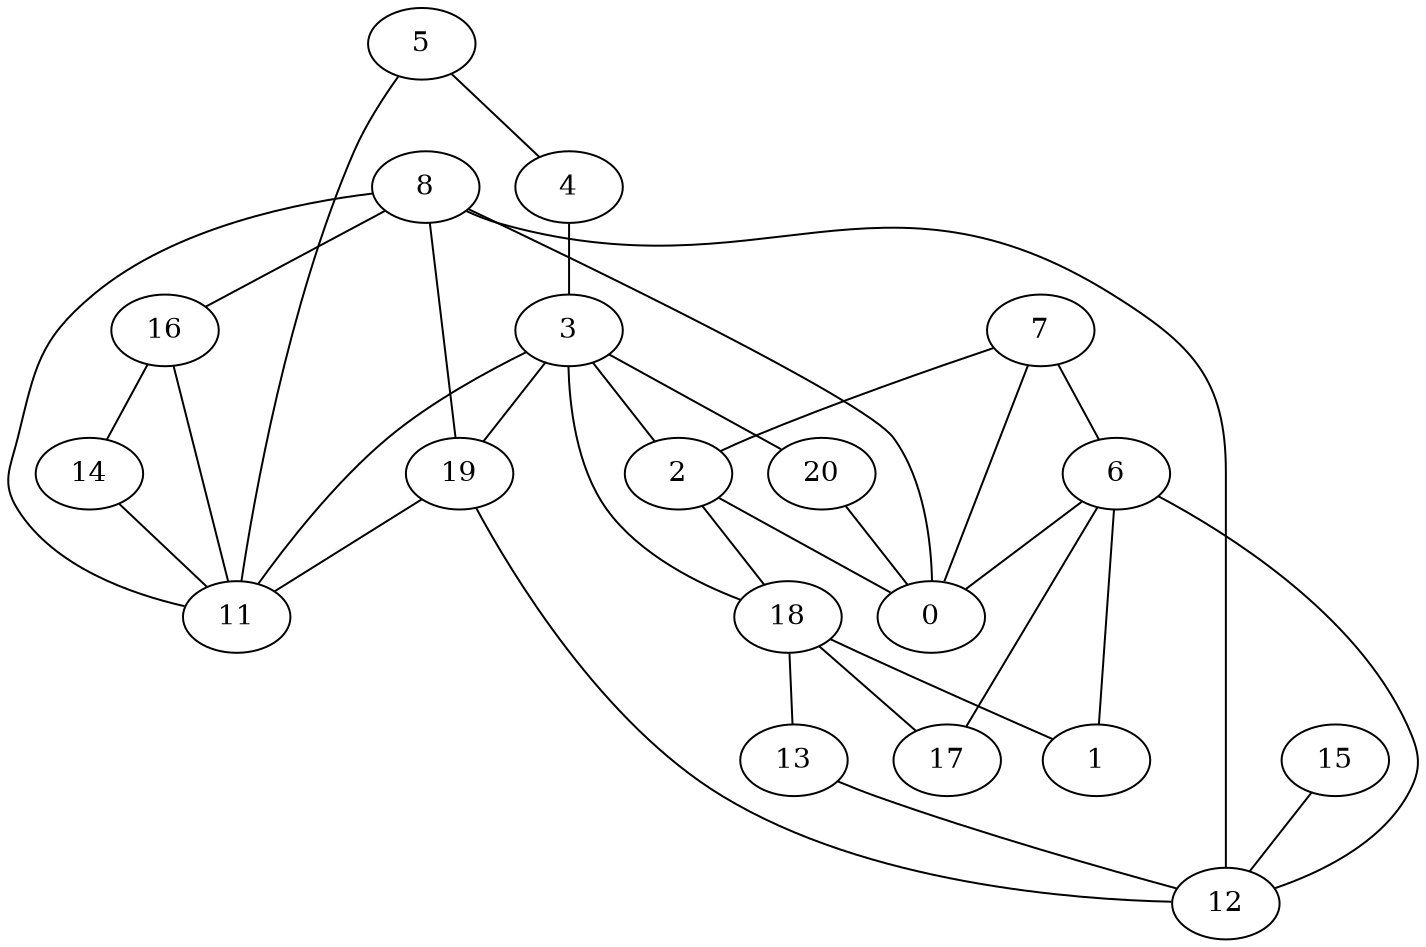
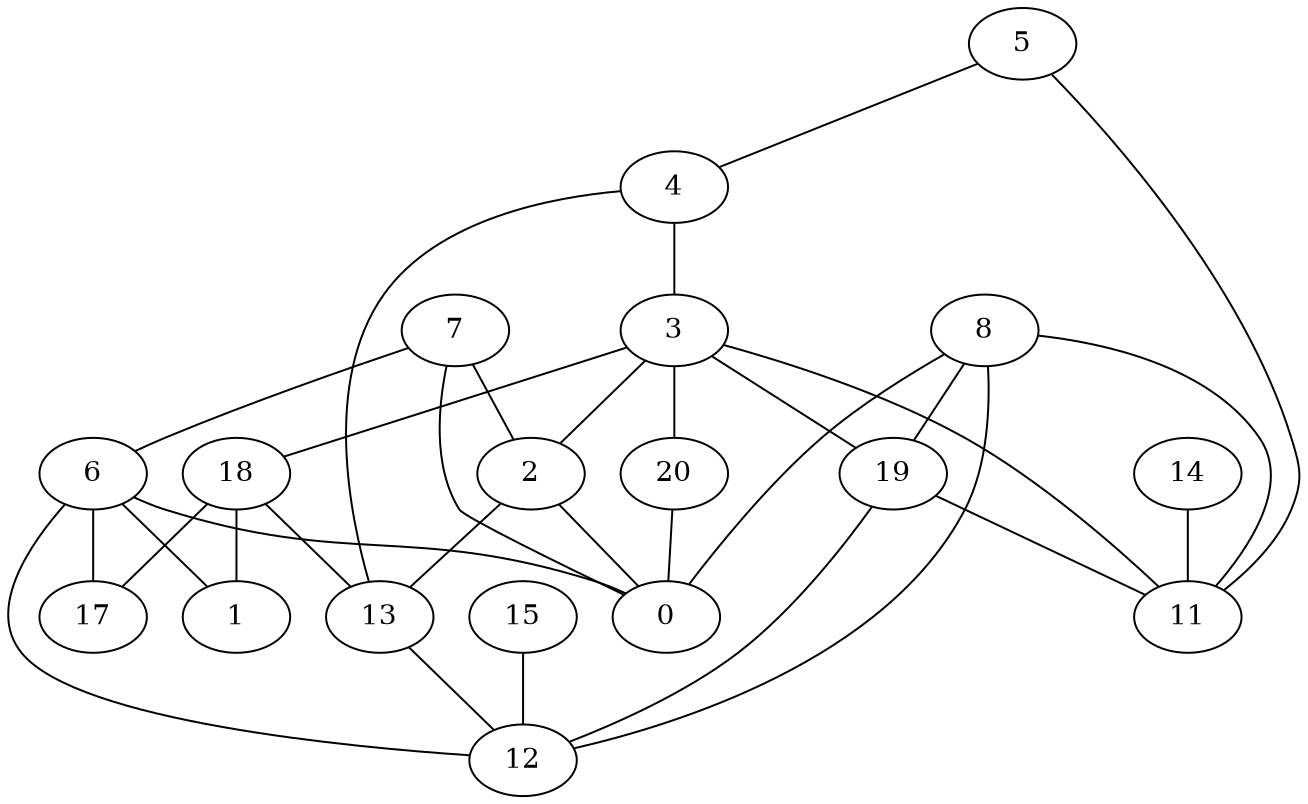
none -> (377, 308)
(165, 330) -> none
(733, 545) -> (462, 539)
